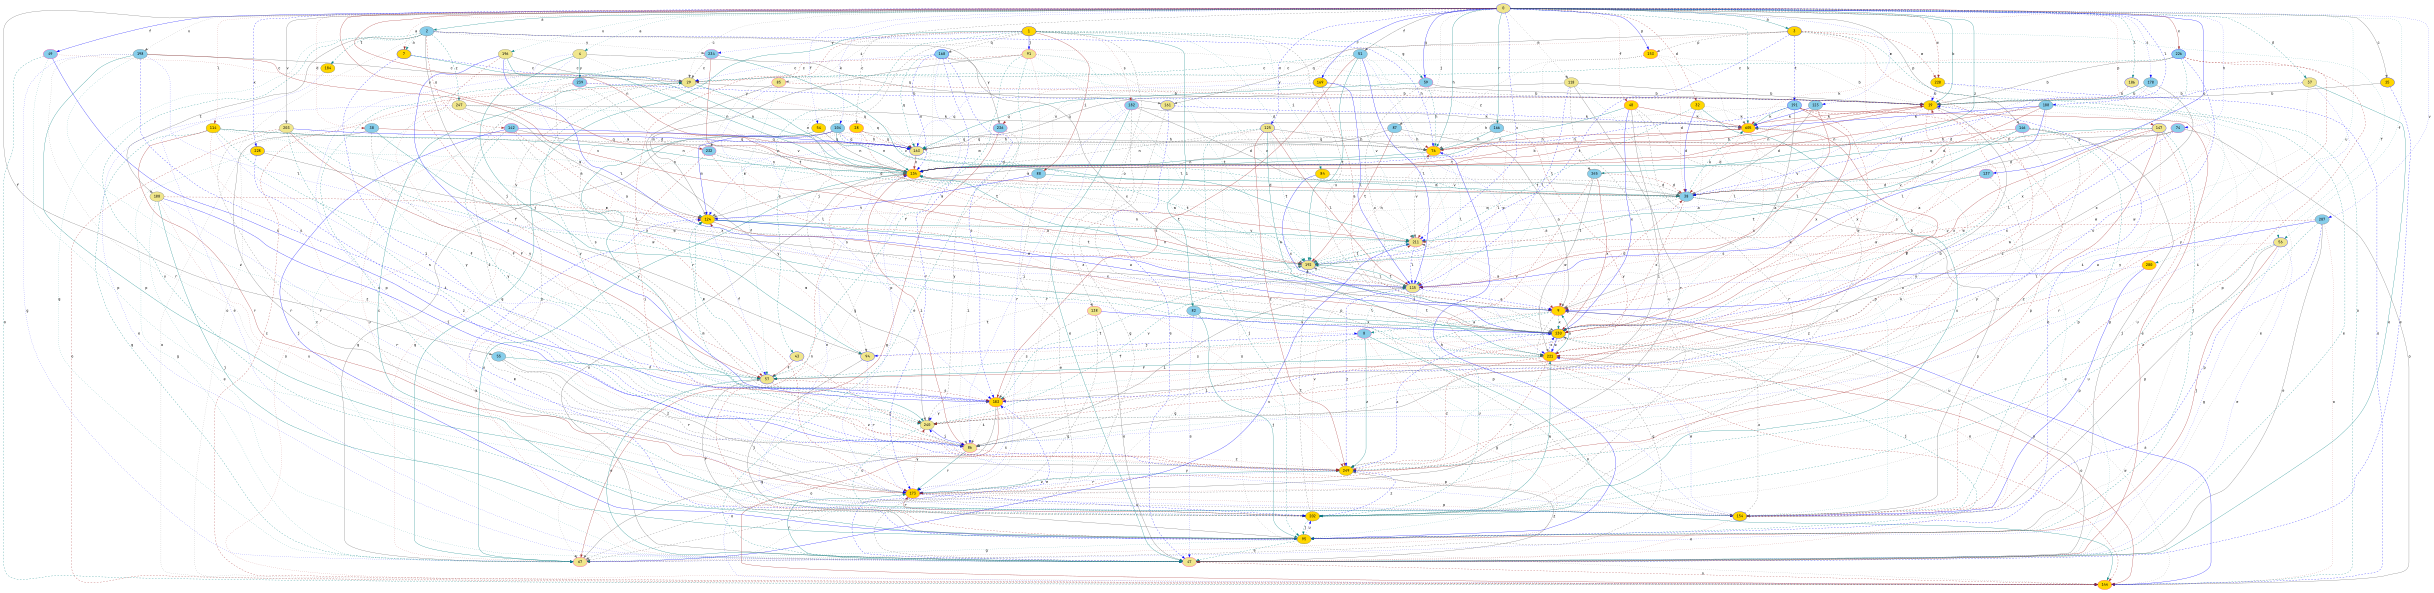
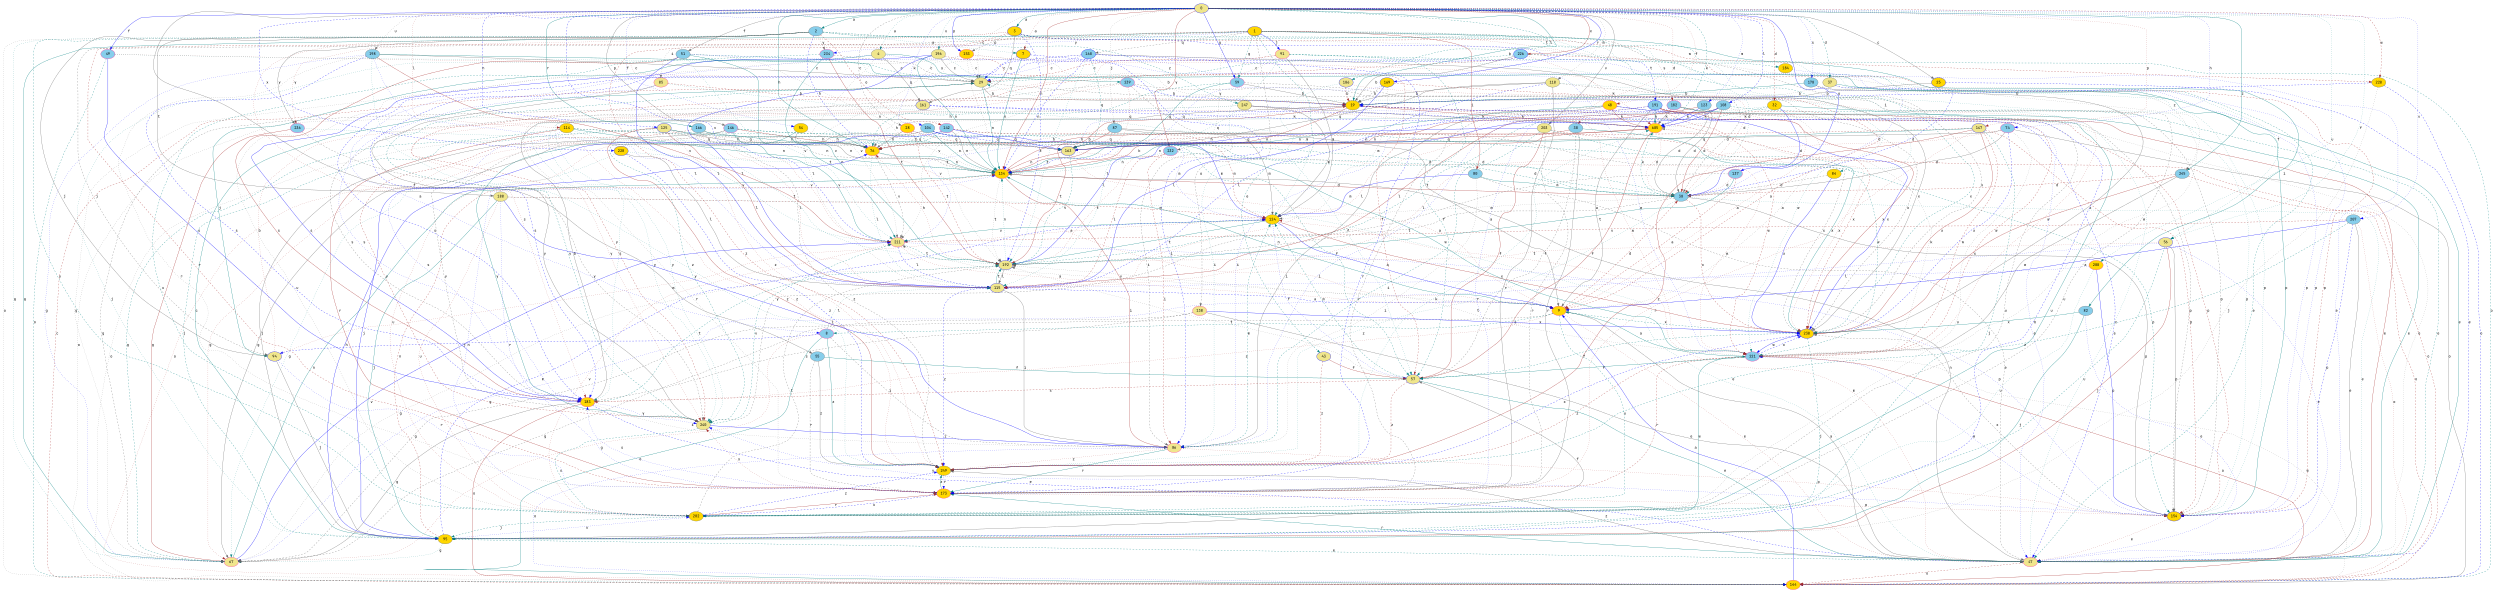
(1786, 242) -> (1492, 127)
(1550, 356) -> (1752, 356)
